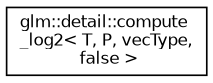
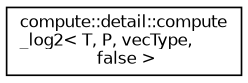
(107, 41) -> (124, 41)
